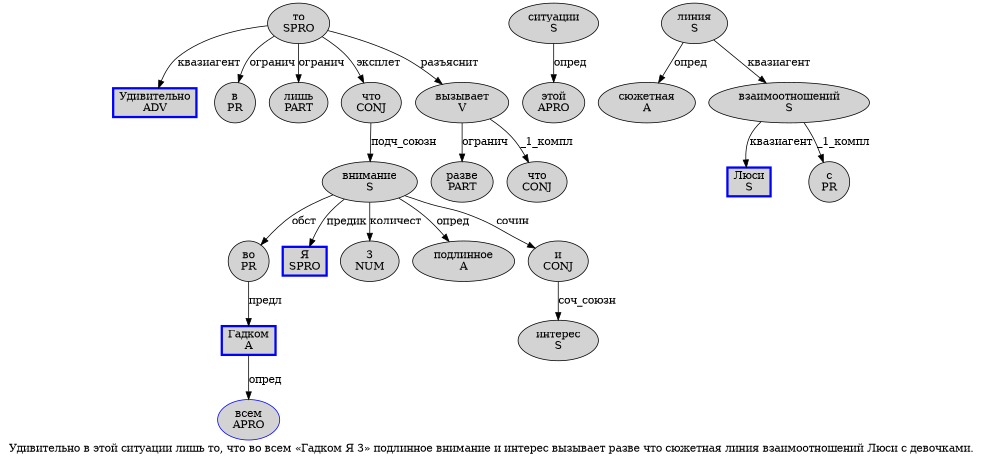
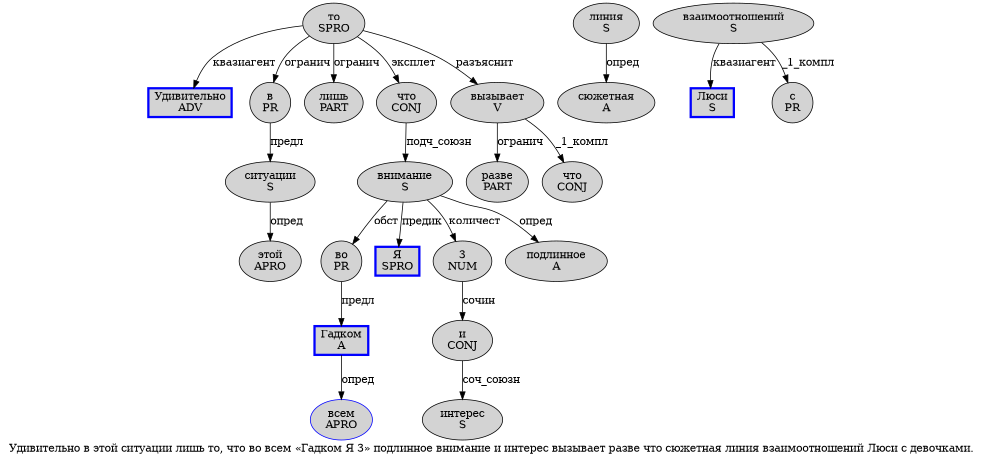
(737, 59) -> none
none -> (270, 138)
(469, 215) -> (462, 297)
